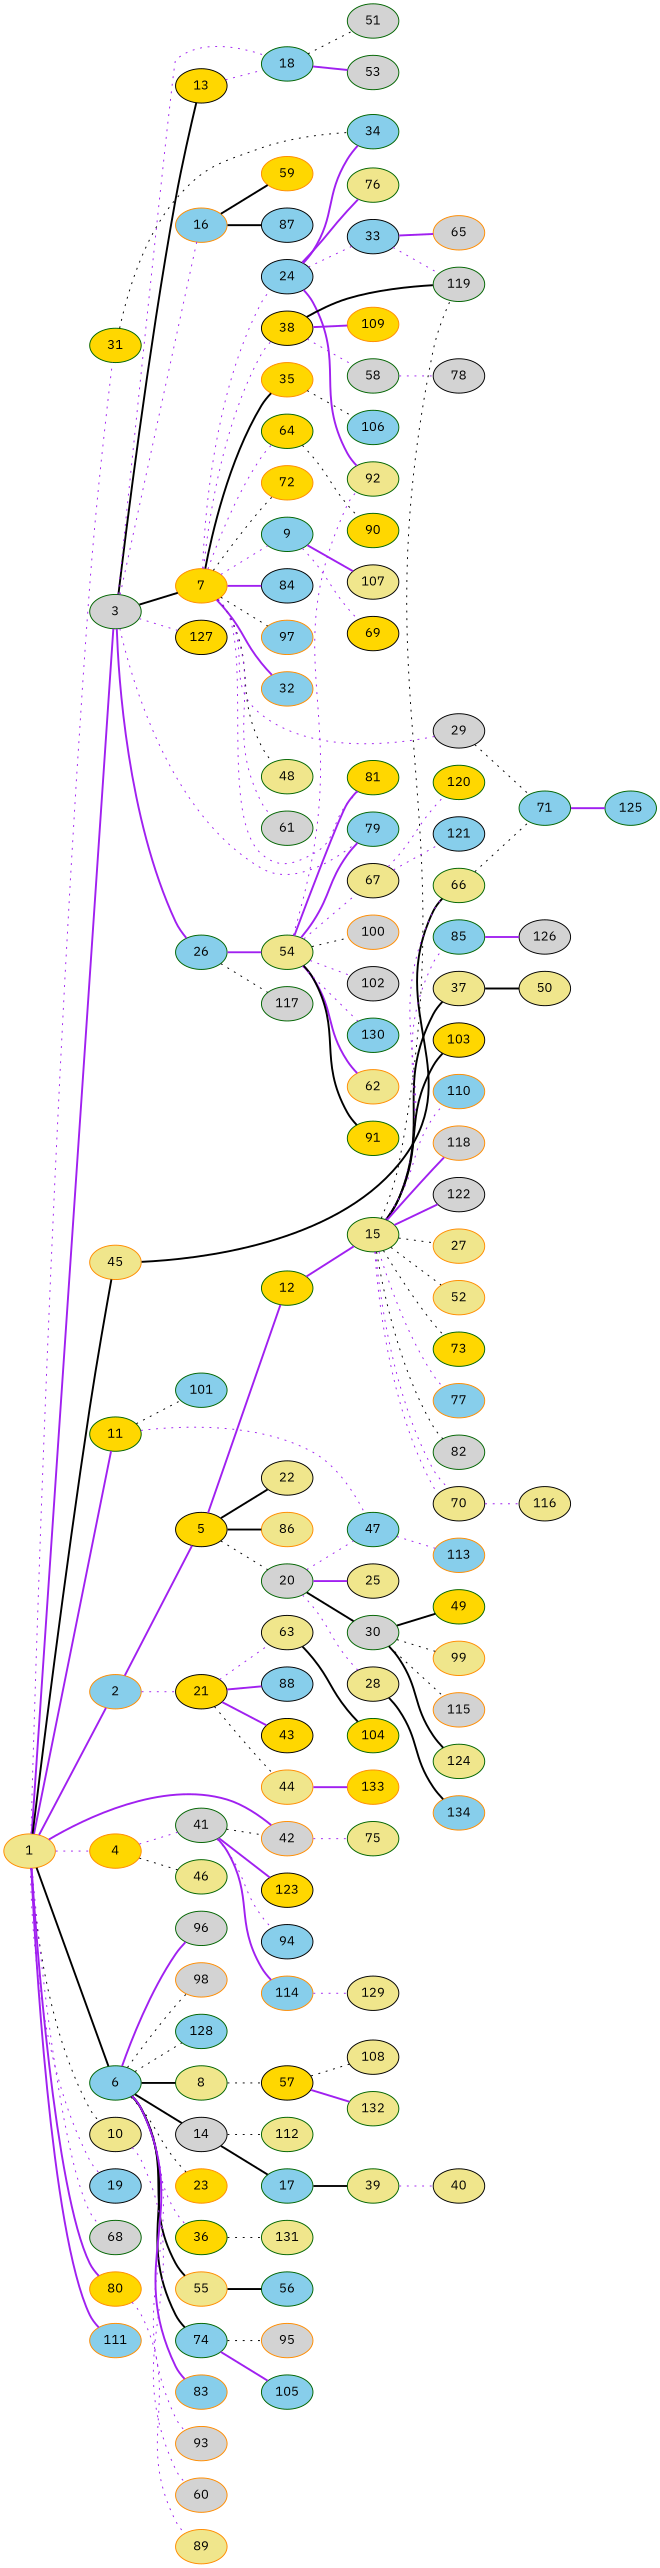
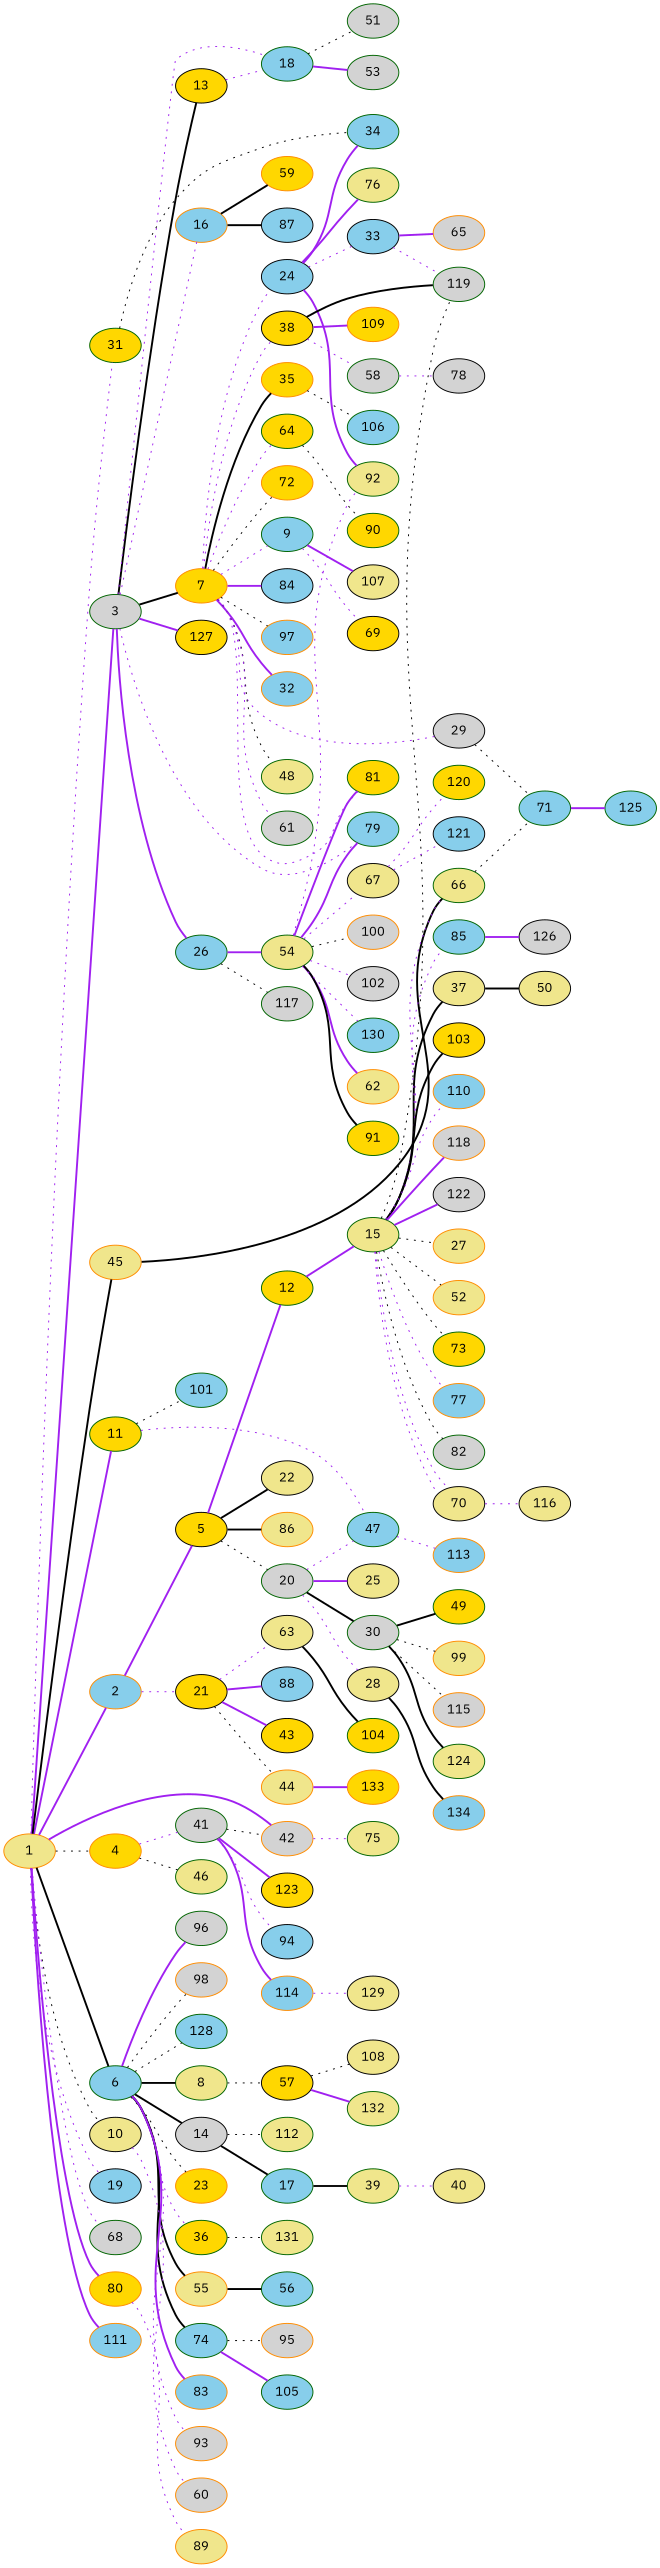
(159, 625) -> (159, 625)
(73, 1851) -> (73, 1851)
